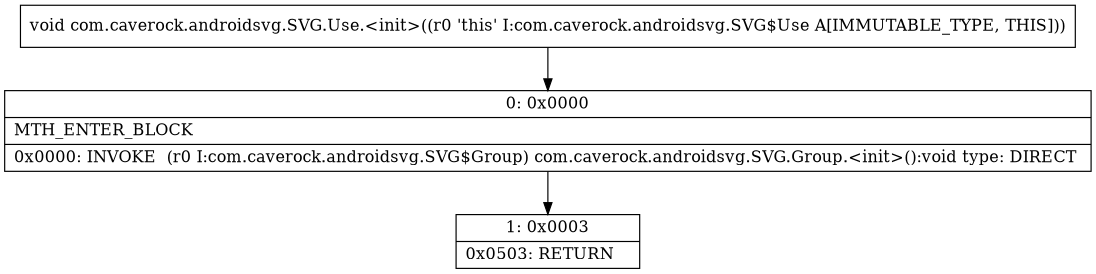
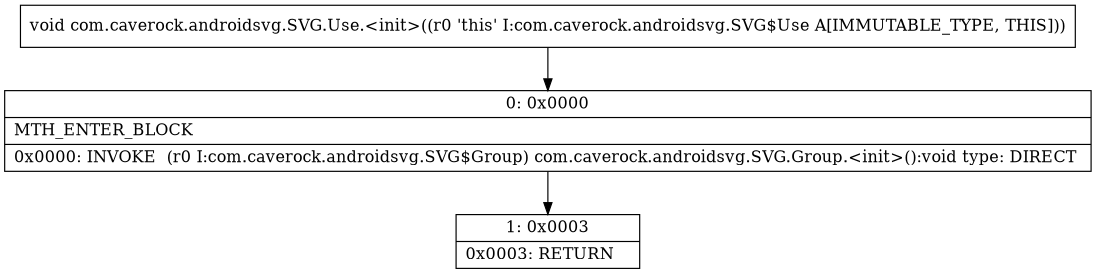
(548, 254) -> (548, 254)
